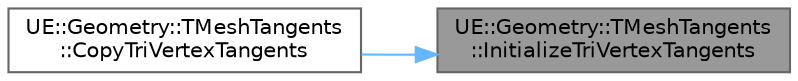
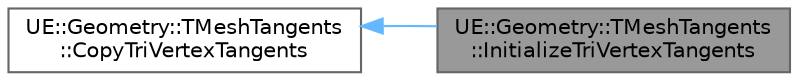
(388, 55) -> (410, 26)
